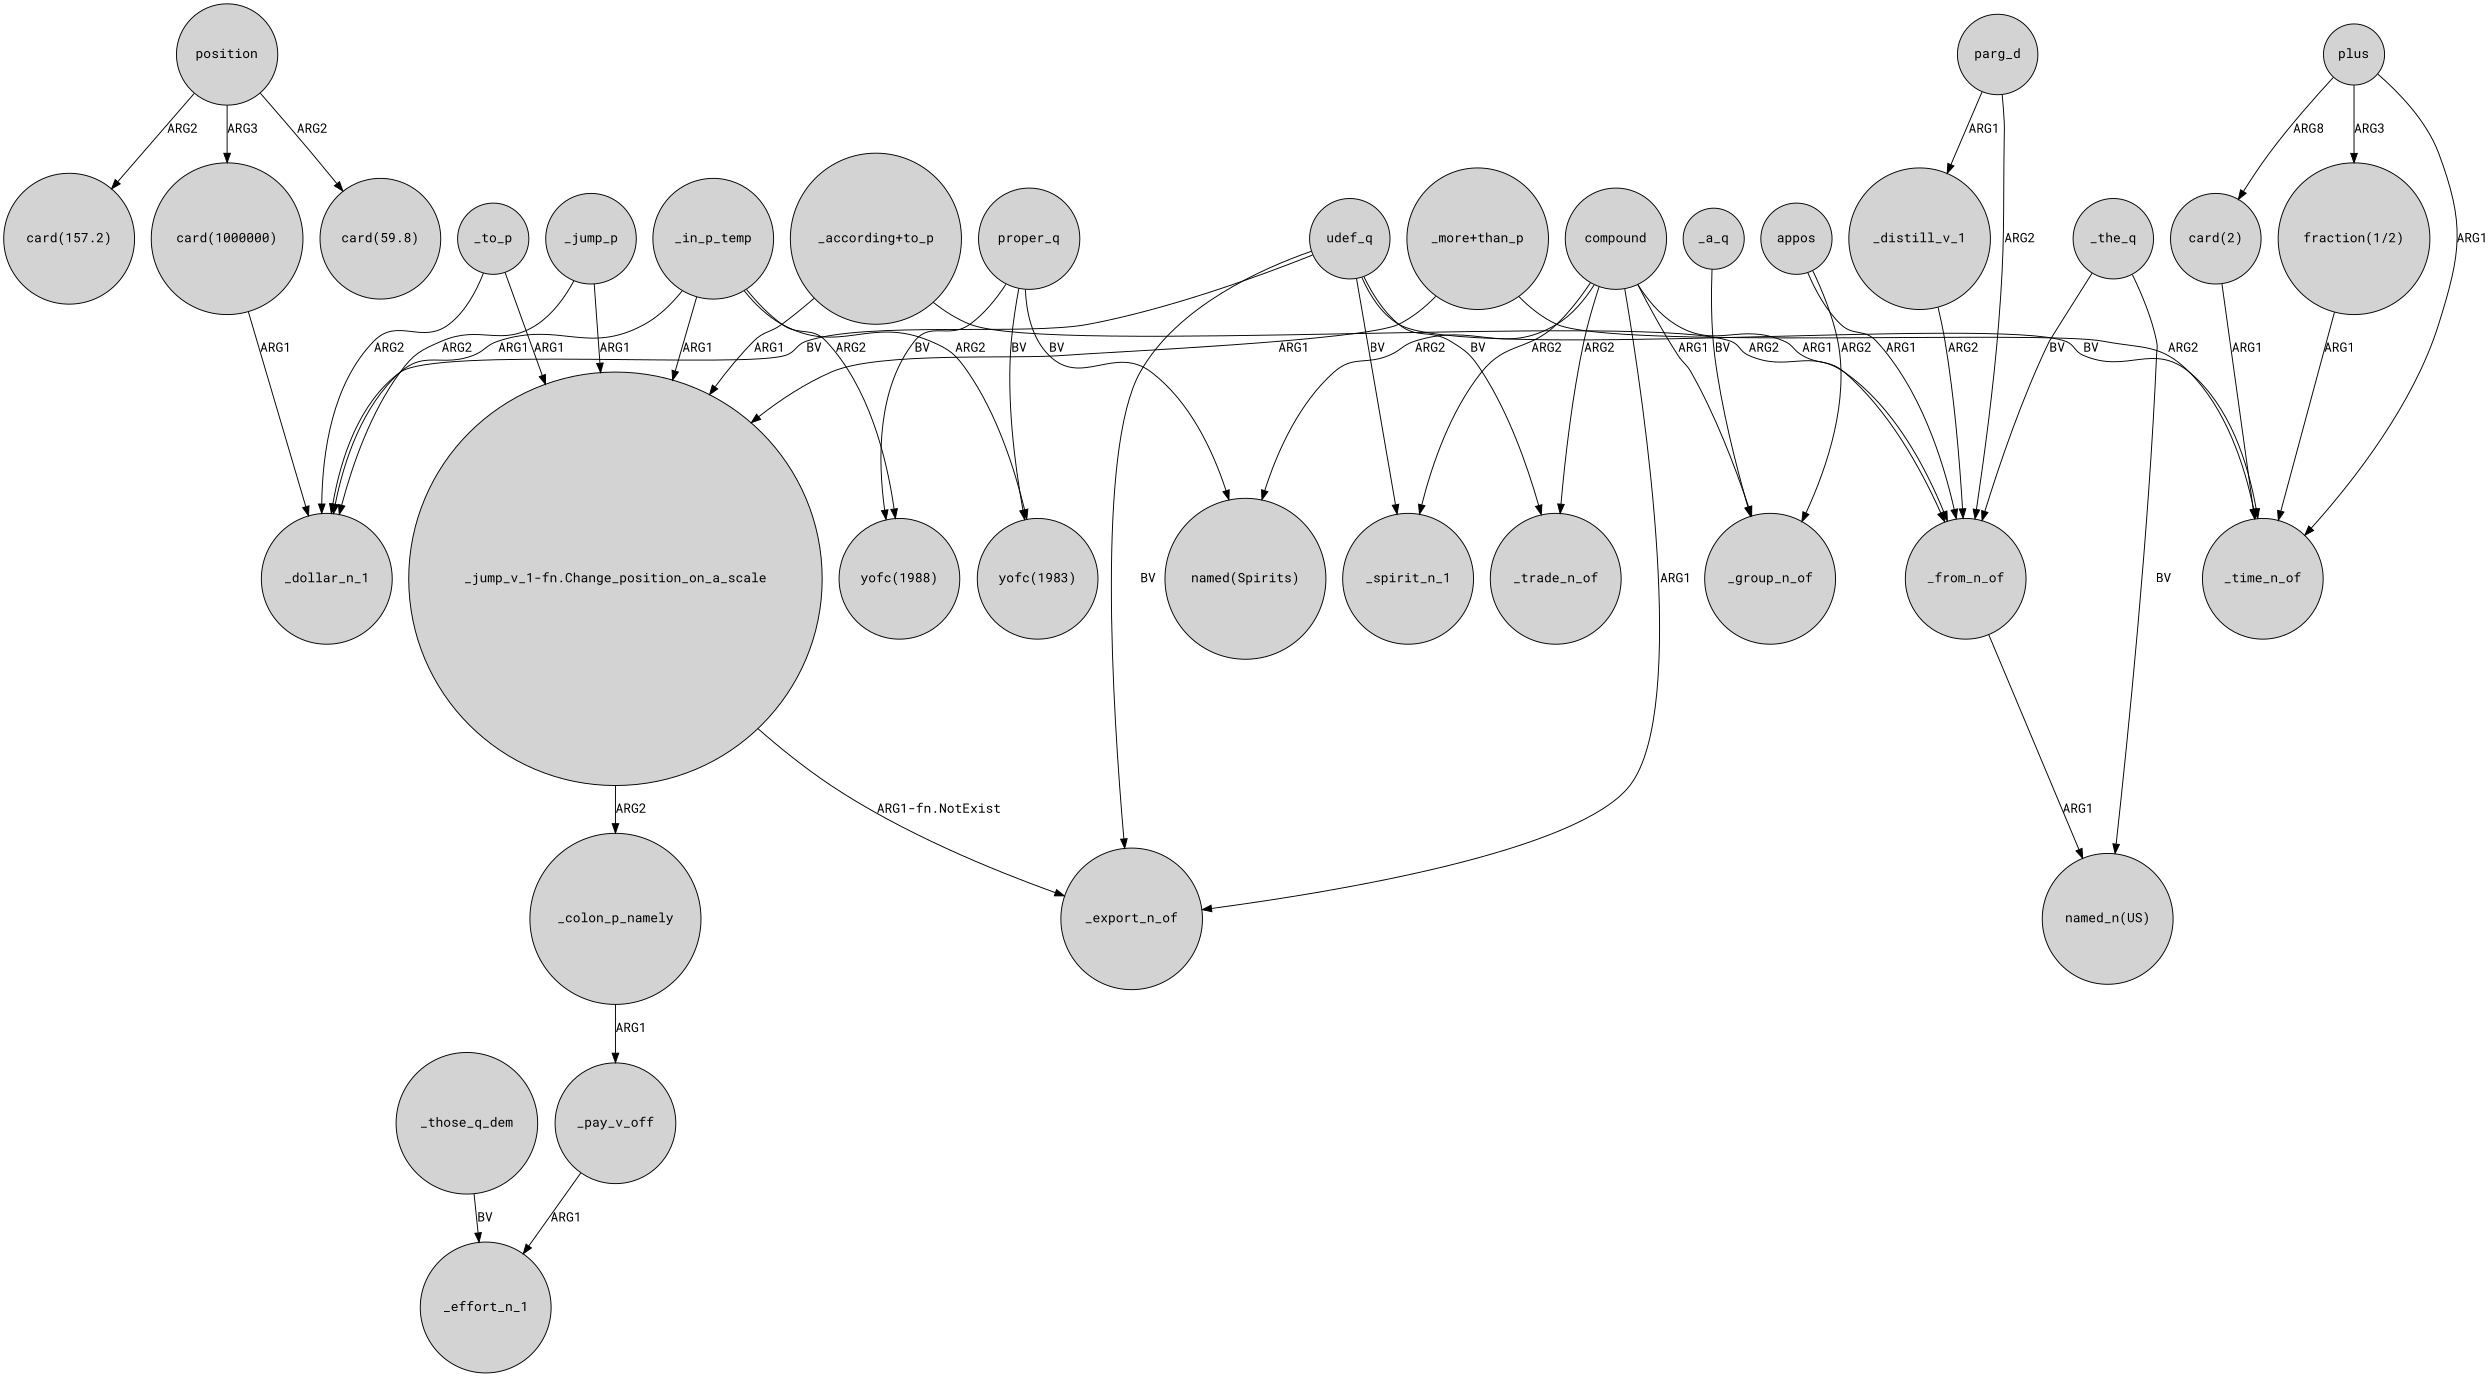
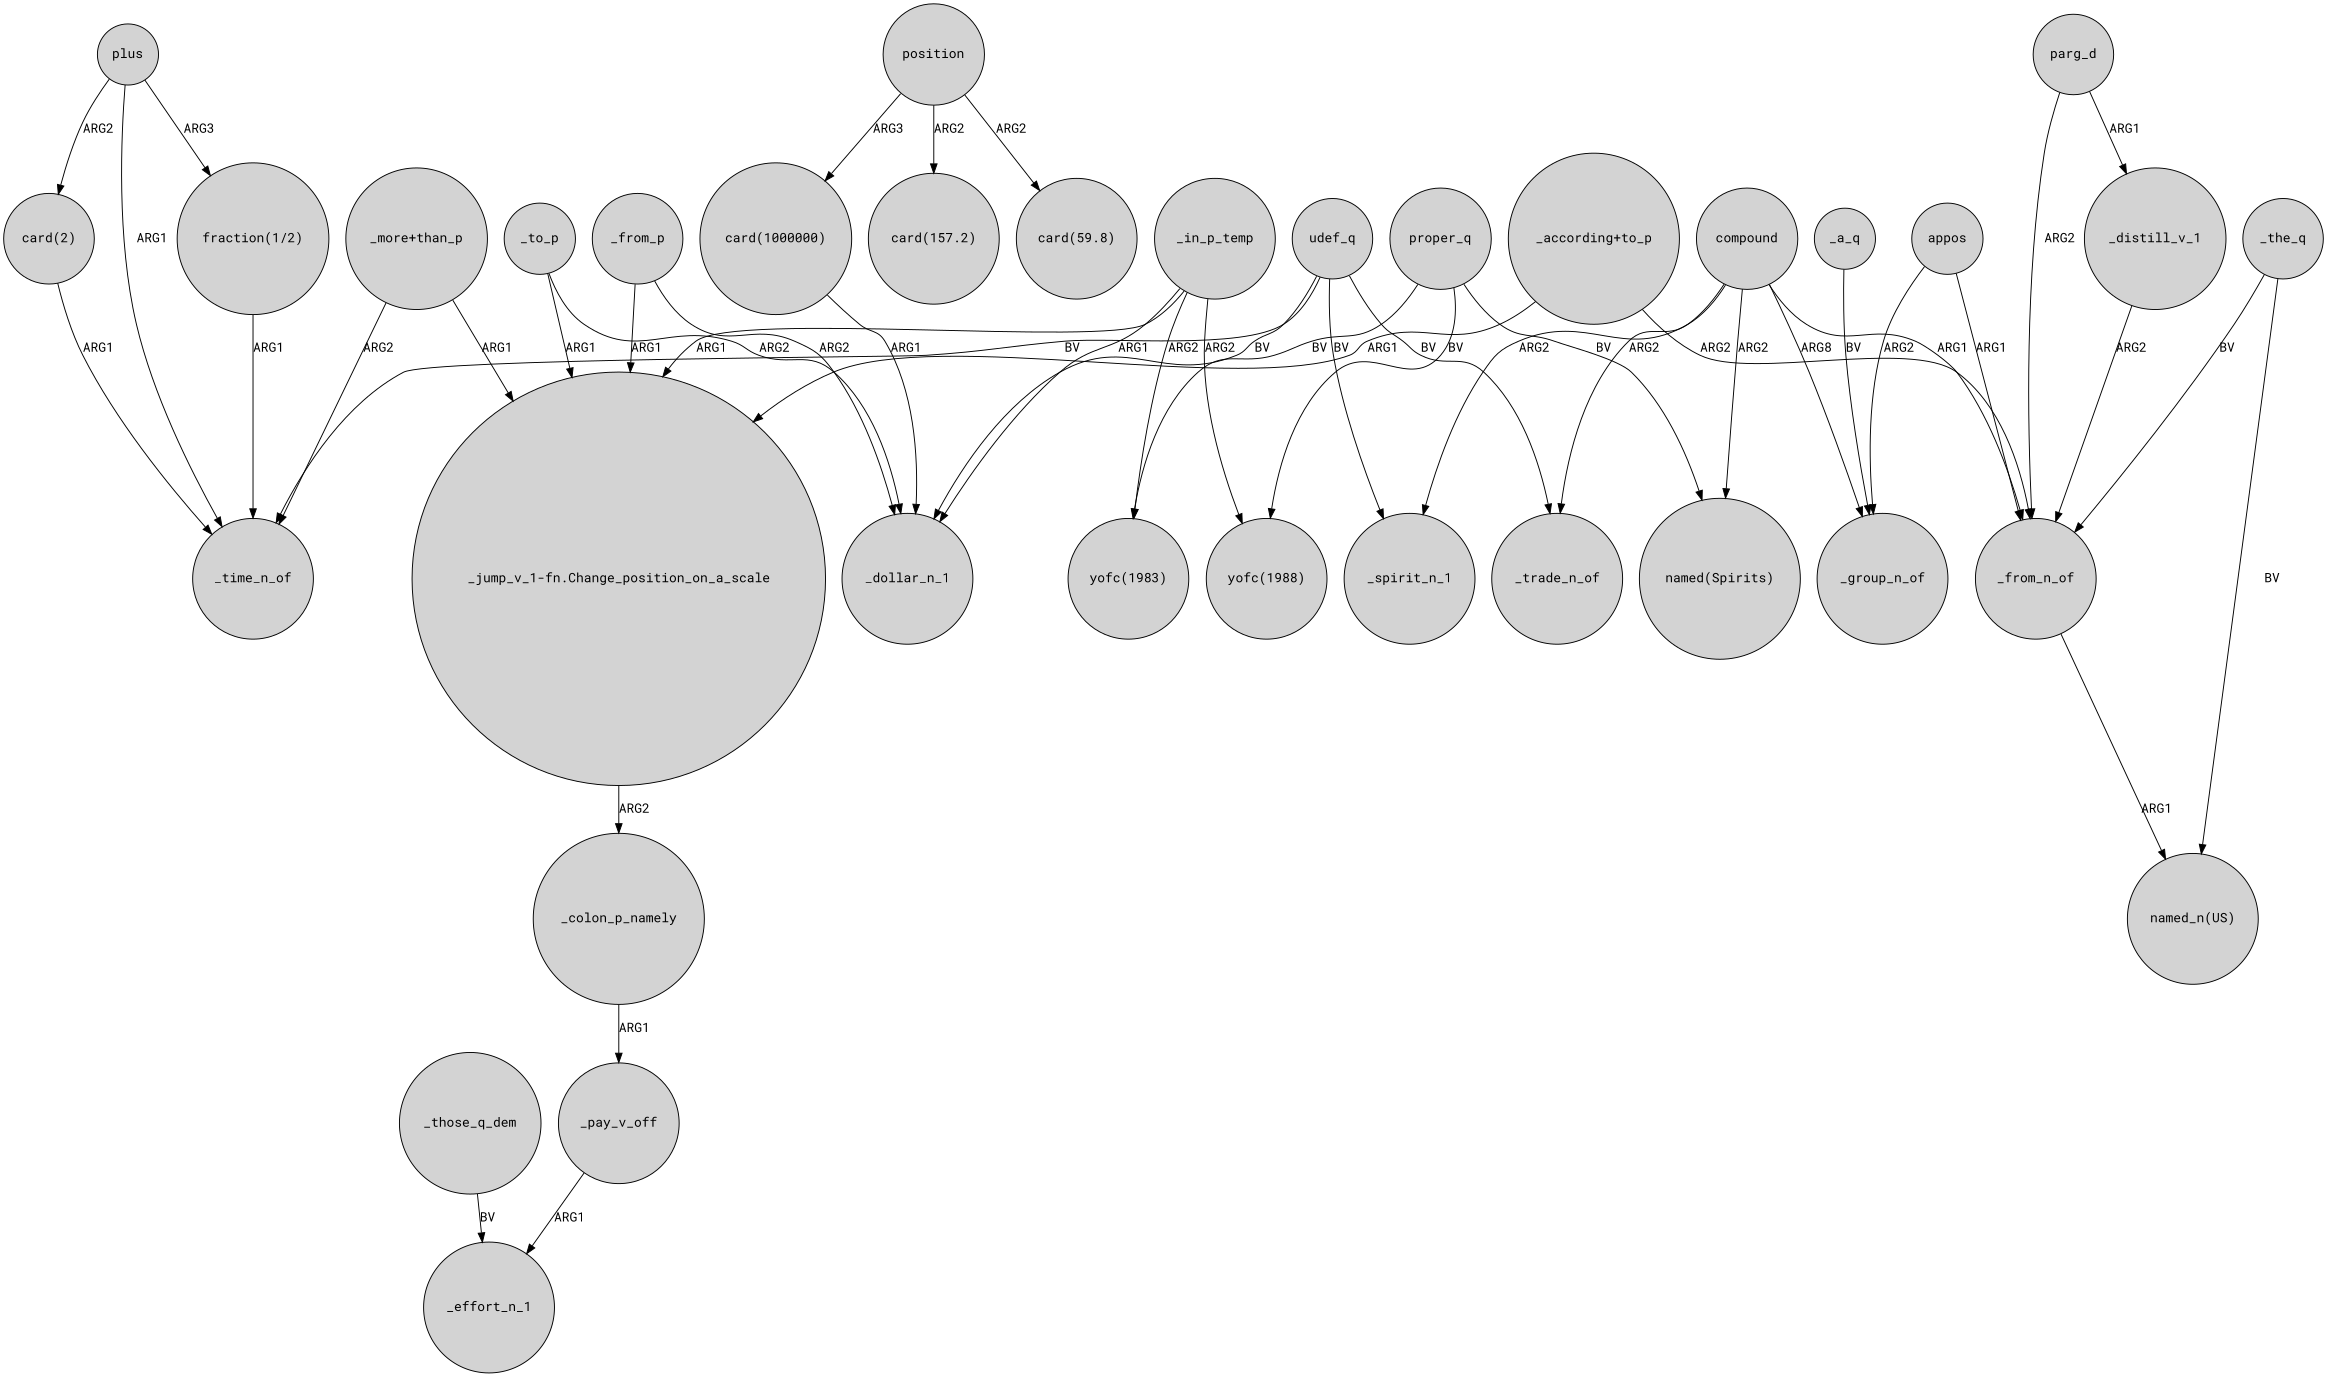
(2309, 129) -> (99, 129)
(591, 239) -> (638, 239)
(1694, 348) -> (1817, 348)
(1132, 919) -> none
